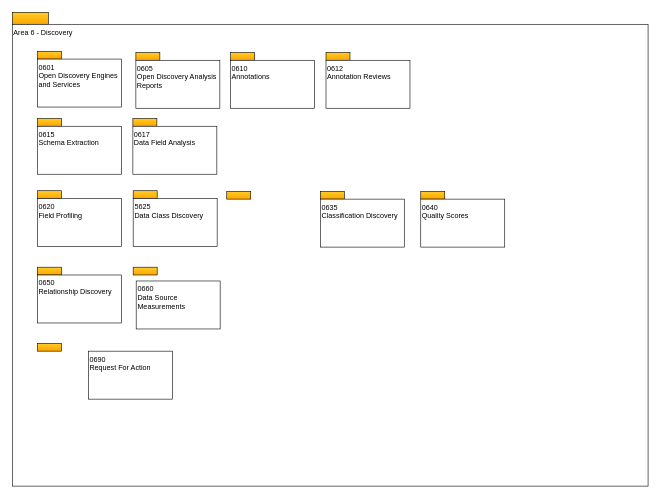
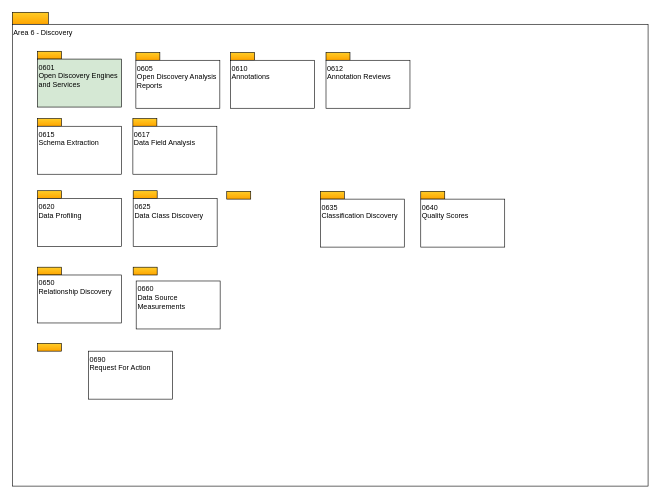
(80, 83) -> (80, 83)
(63, 212) -> (63, 212)
(171, 212) -> (171, 212)
